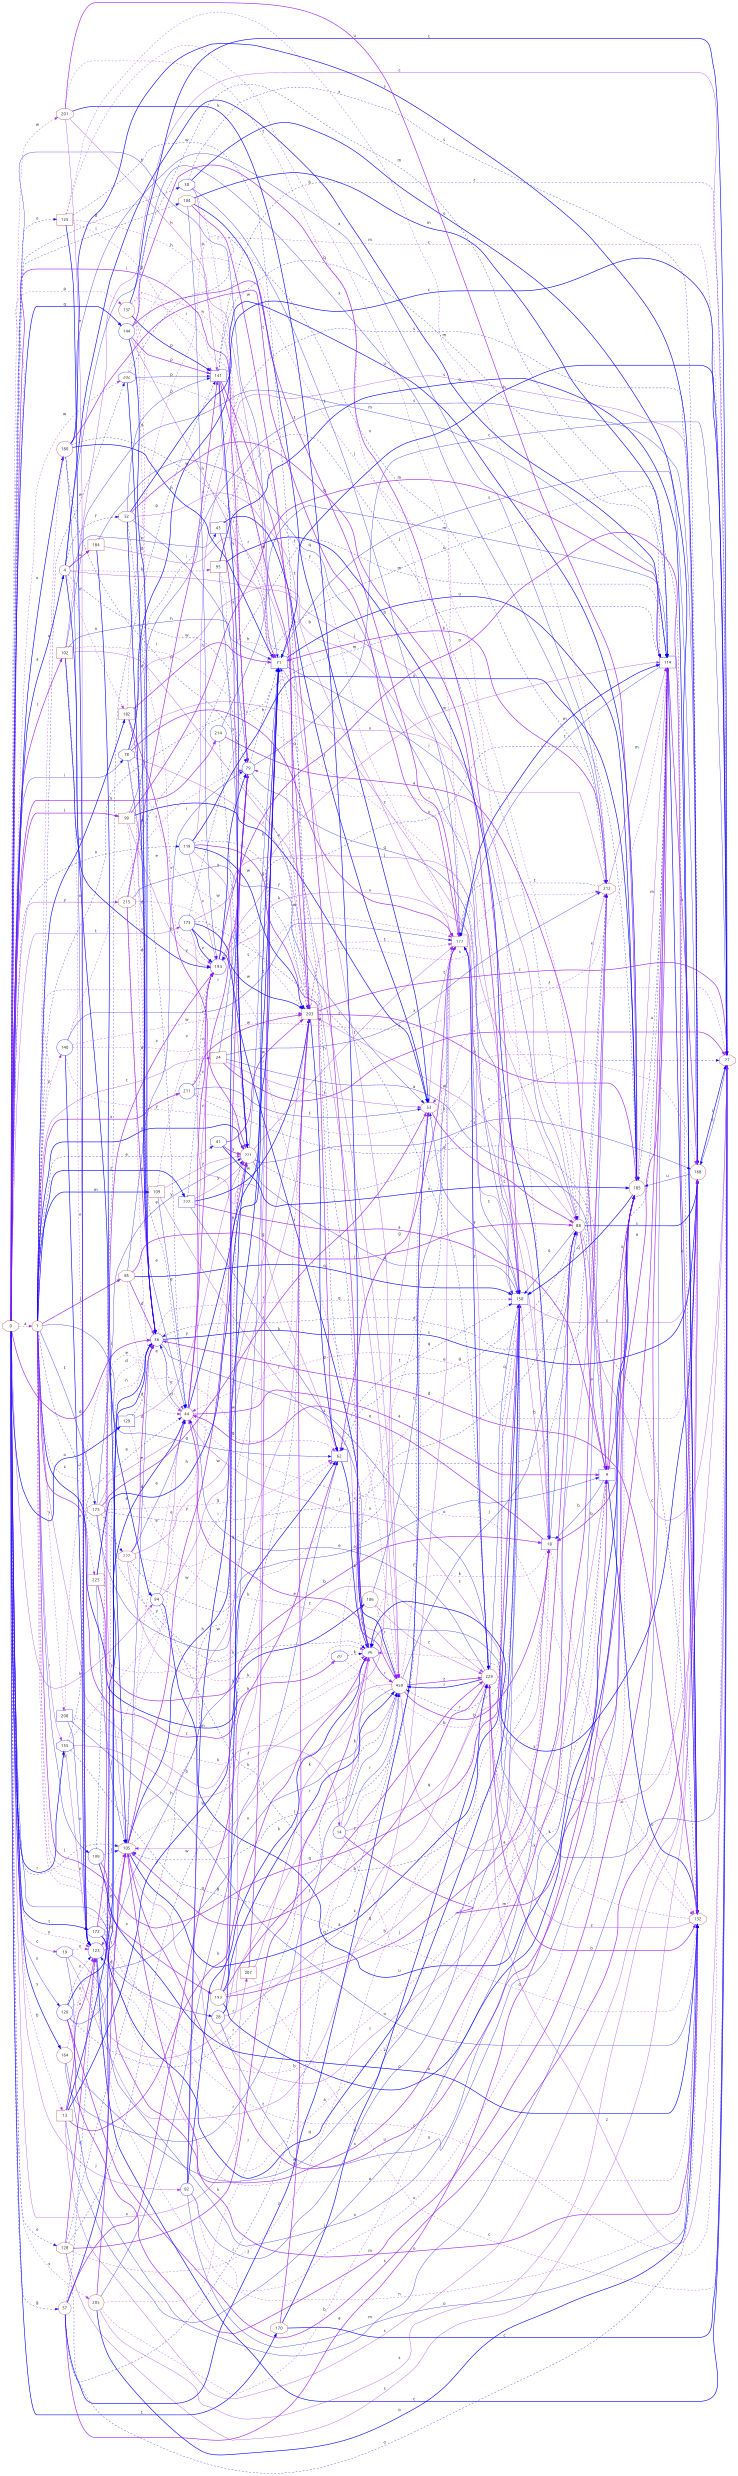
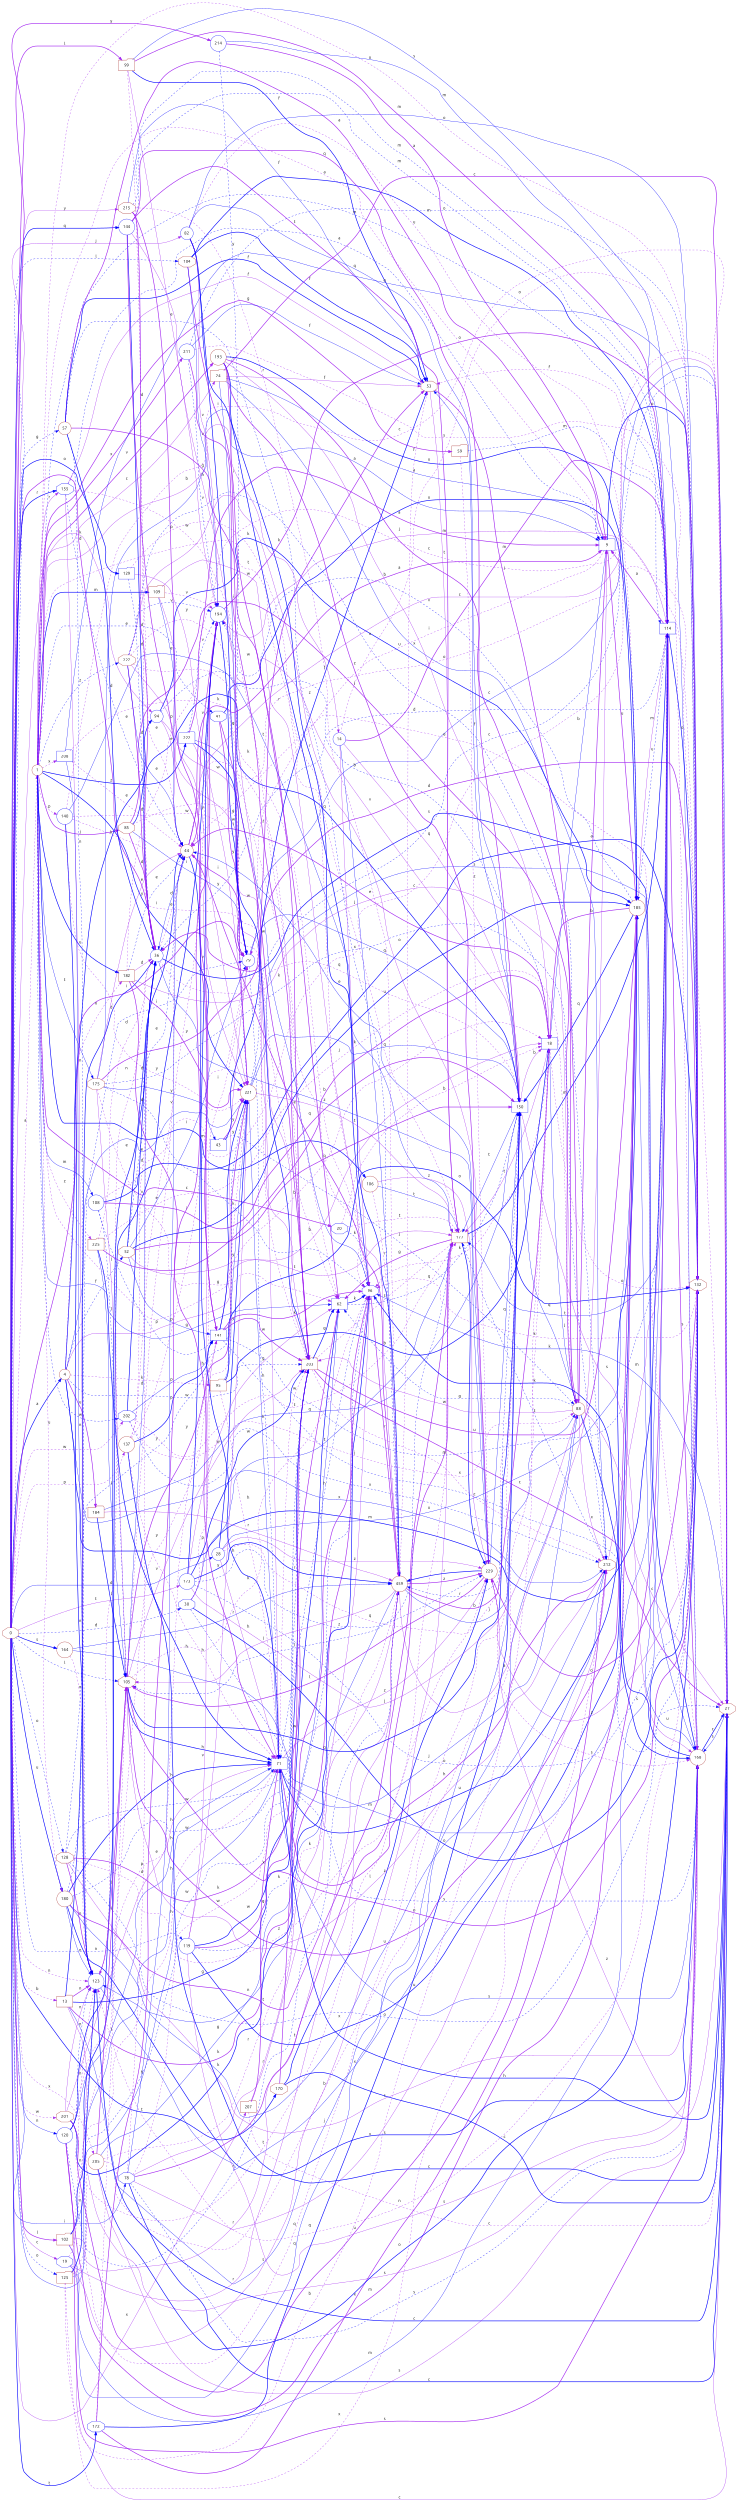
none -> (460, 451)
none -> (154, 605)
